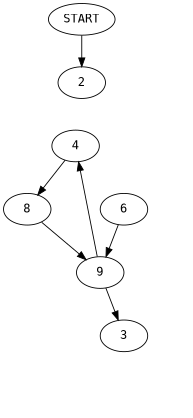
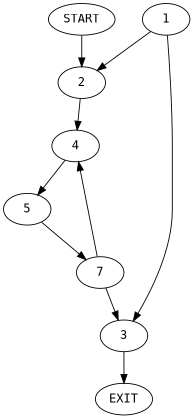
none -> (166, 19)
none -> (79, 110)
(27, 209) -> (27, 209)
(124, 209) -> none
(100, 273) -> (100, 273)
none -> (124, 399)
